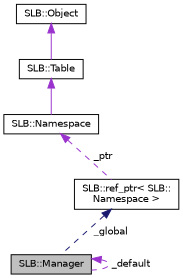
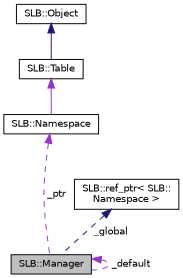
(51, 46) -> (51, 46)
(90, 160) -> (44, 199)
